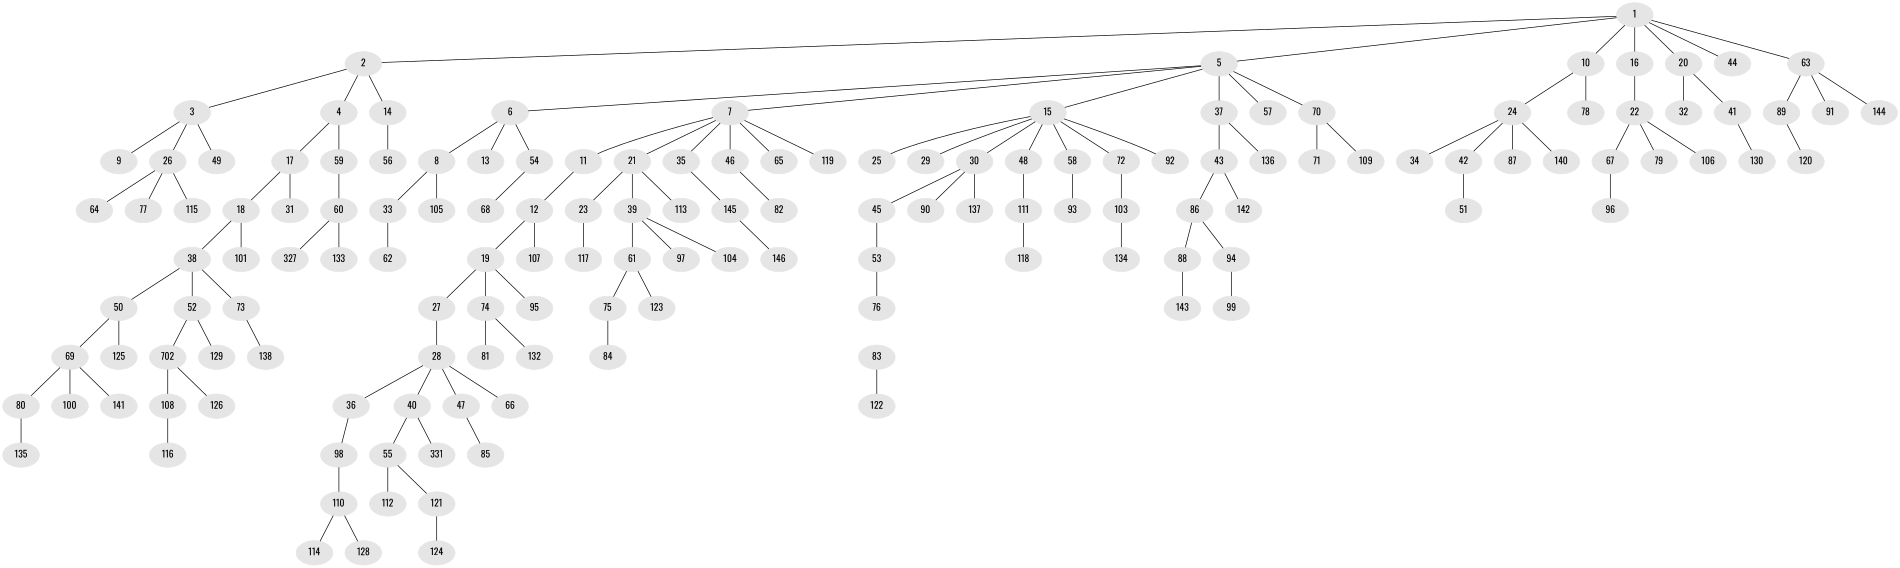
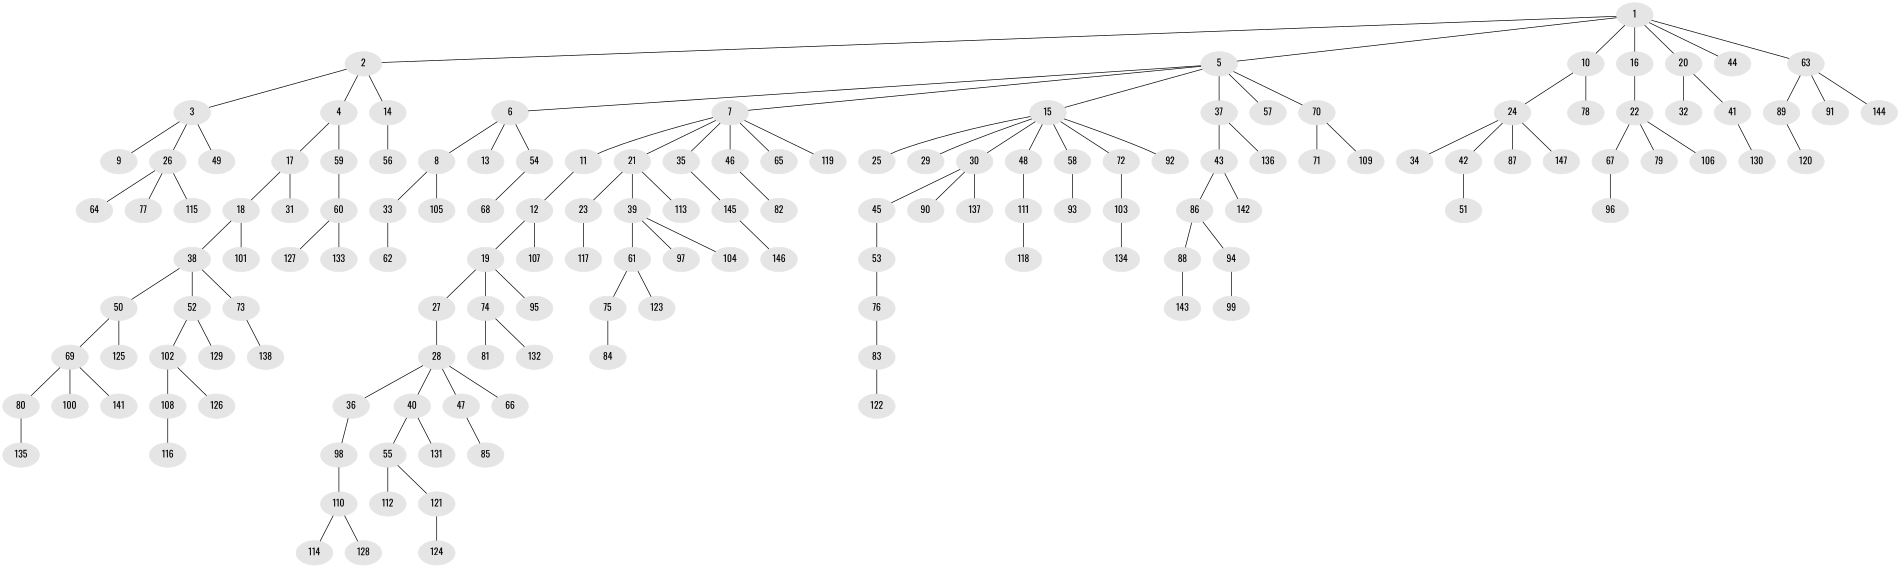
(1561, 162) -> (1561, 162)
(290, 259) -> (290, 259)
none -> (877, 333)
(168, 357) -> (168, 357)
(437, 455) -> (437, 455)
